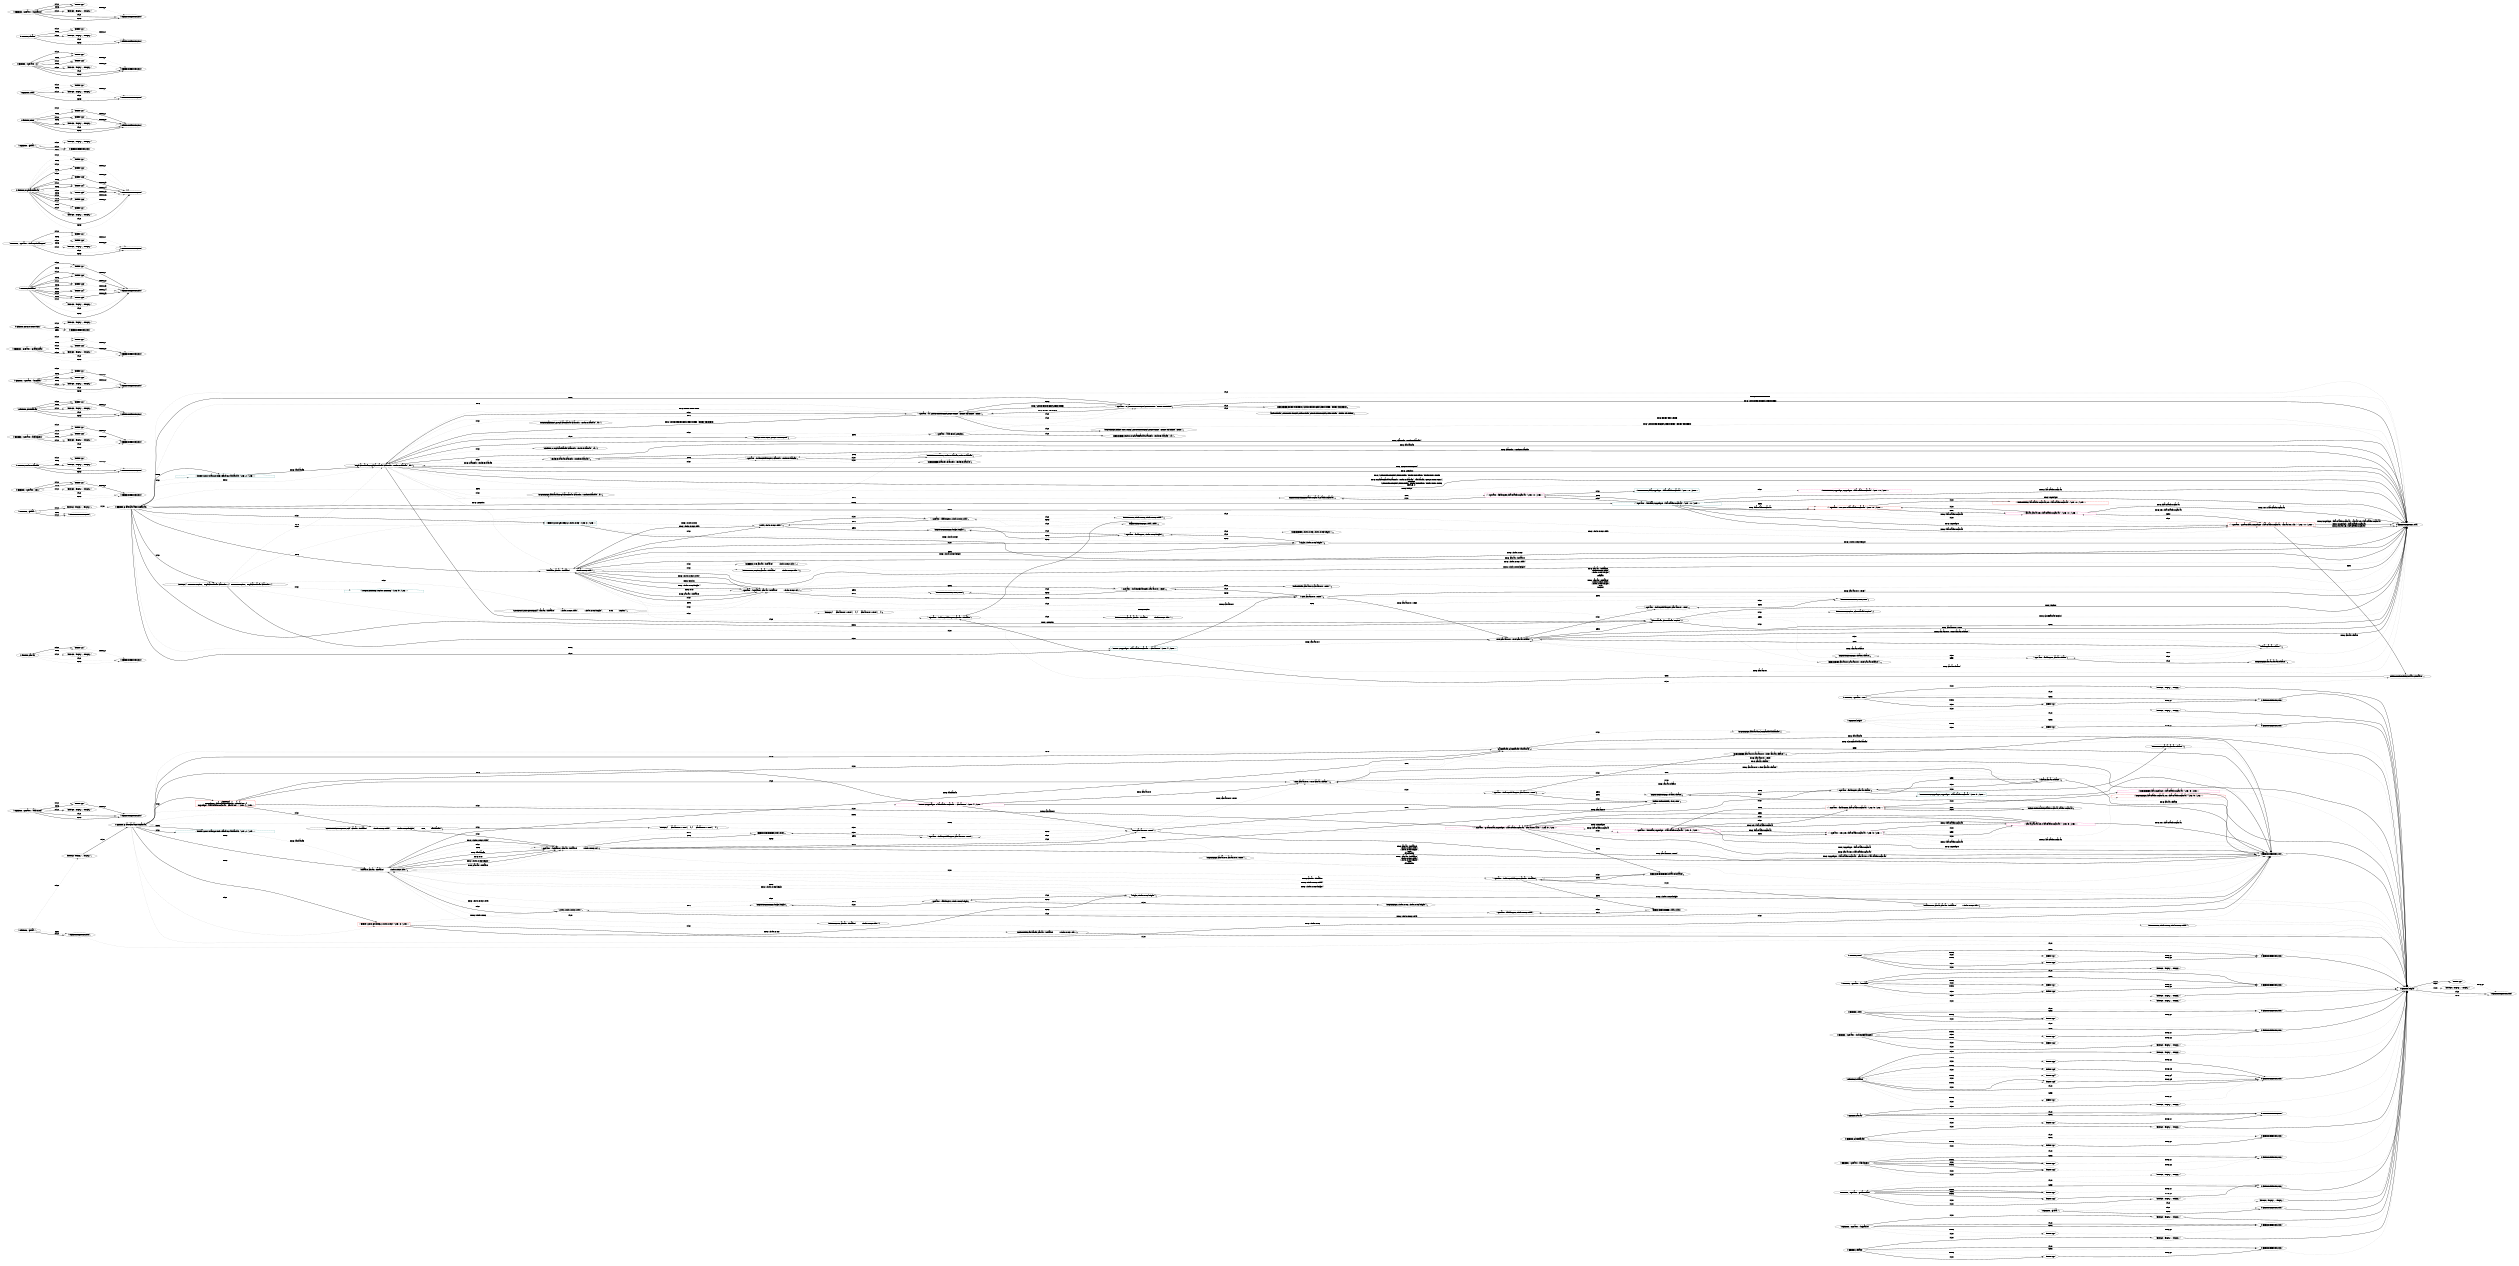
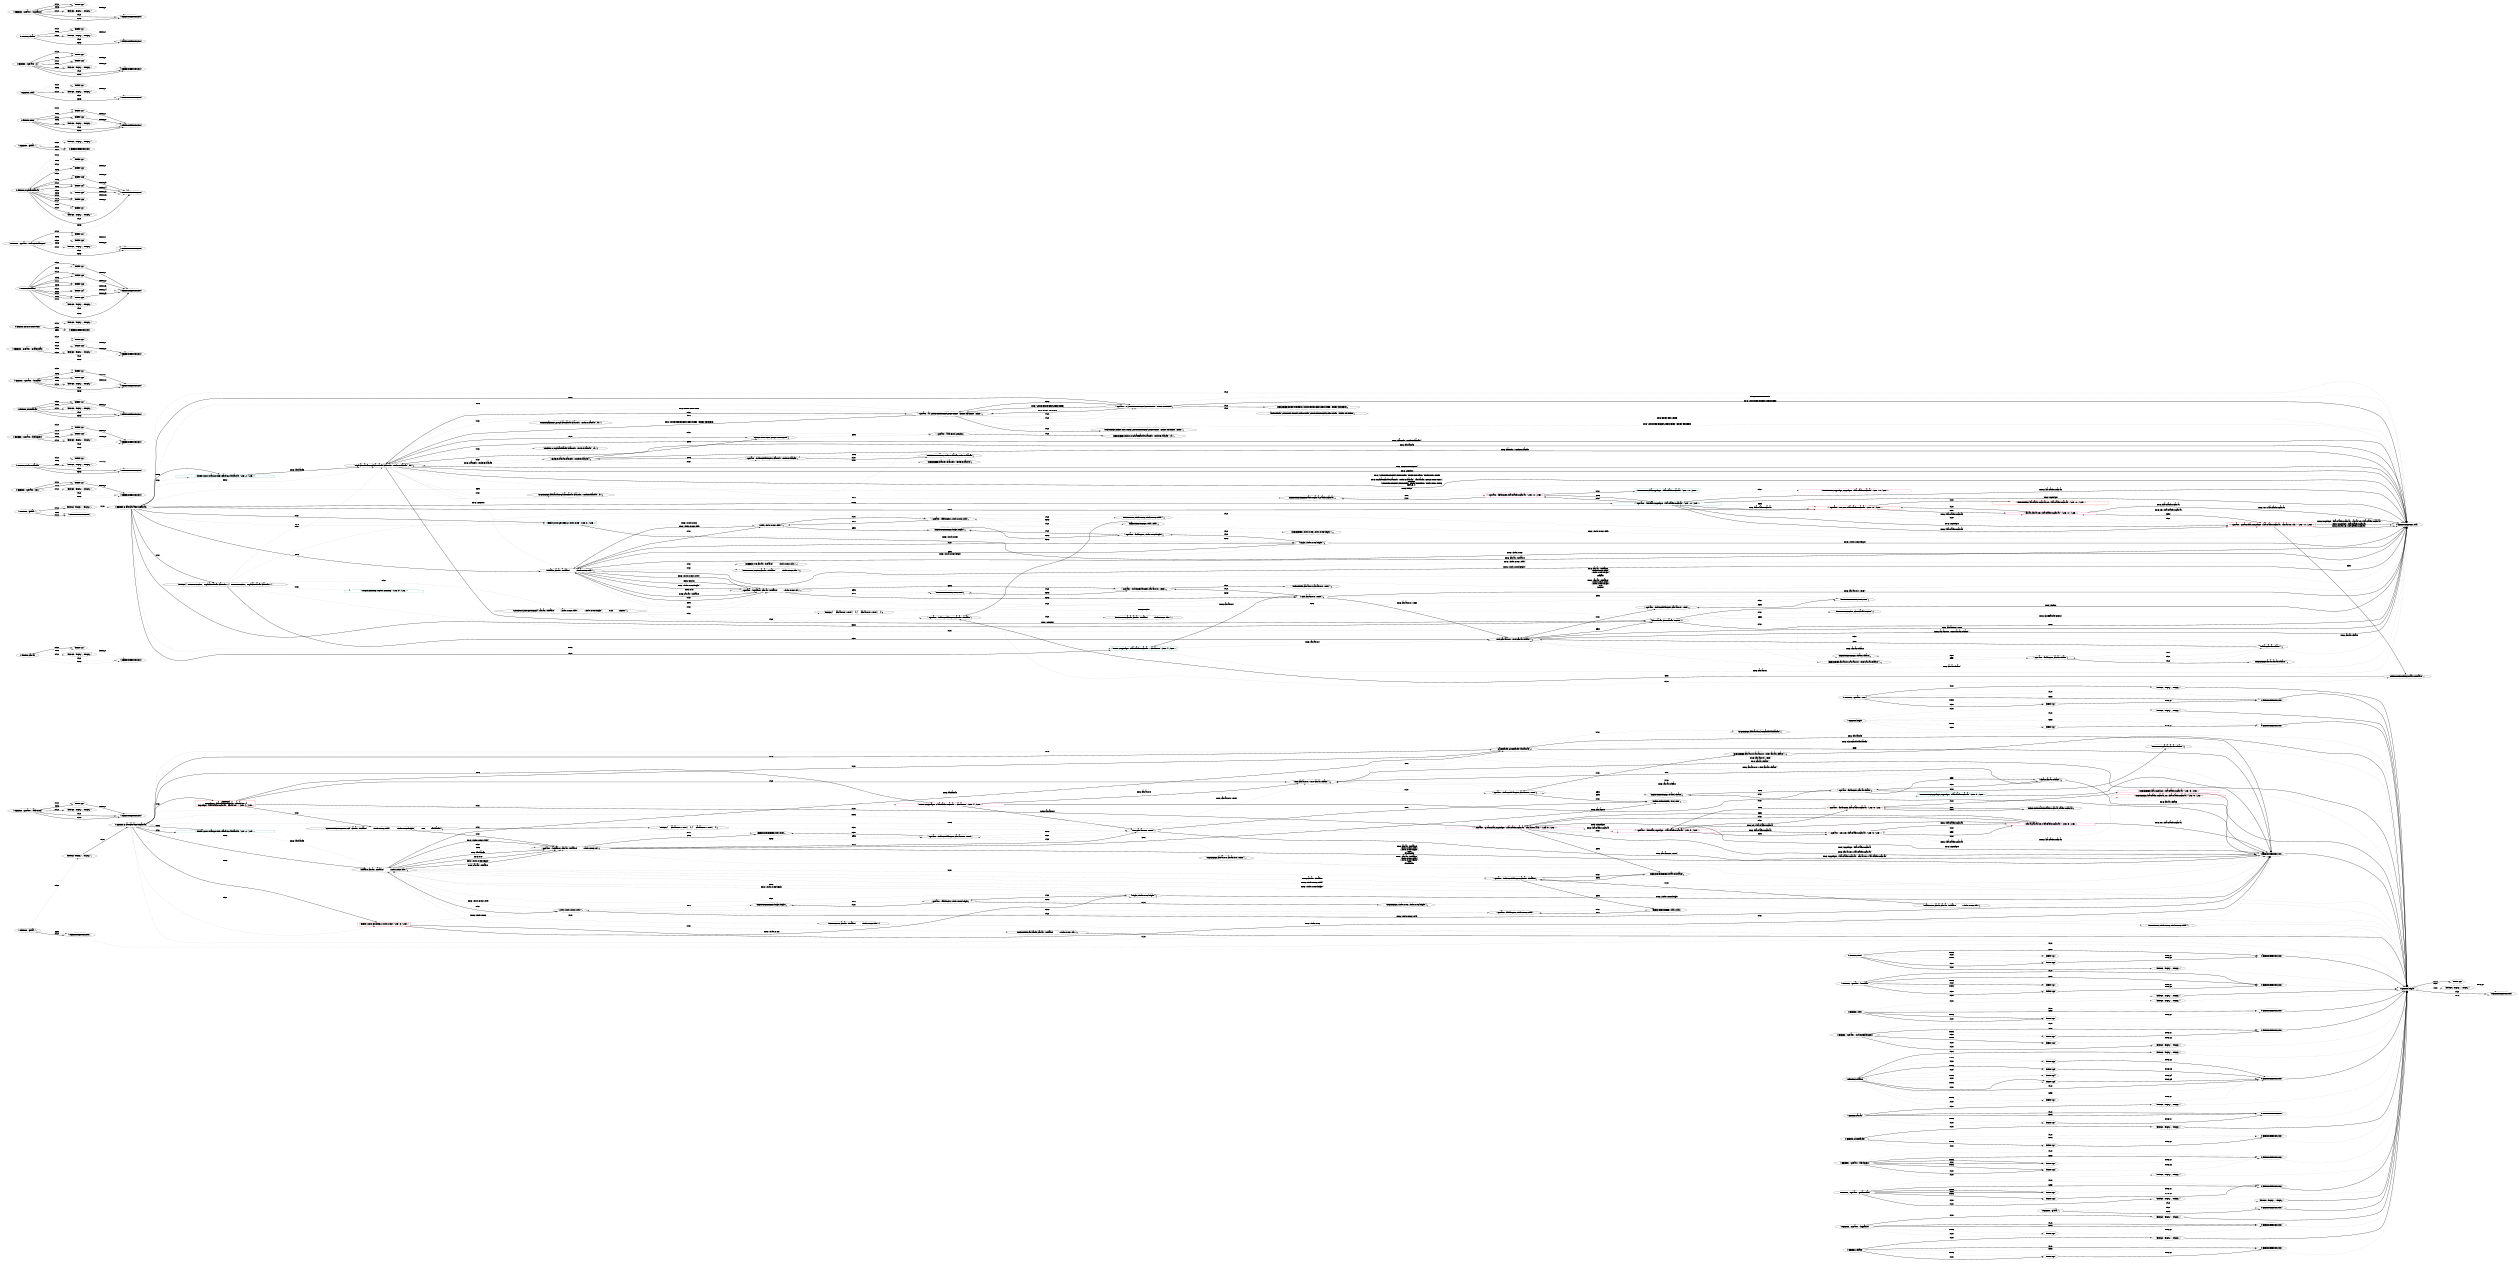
none -> (672, 449)
